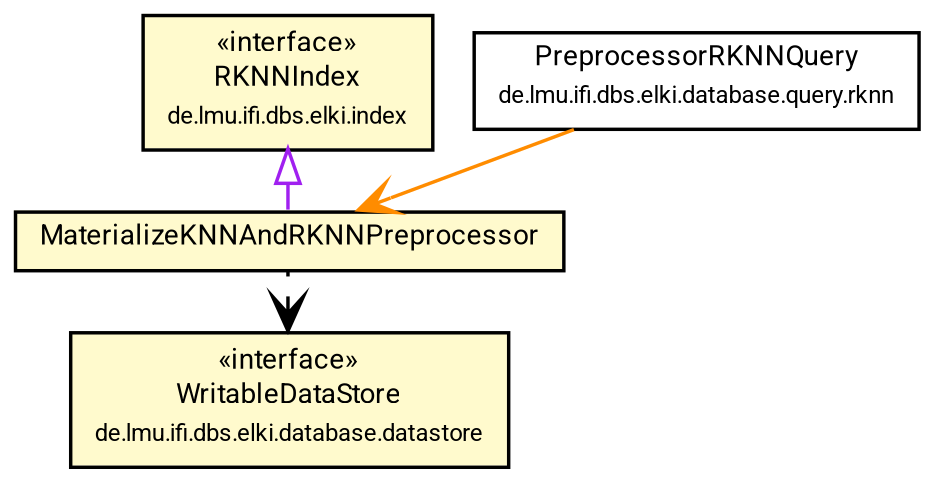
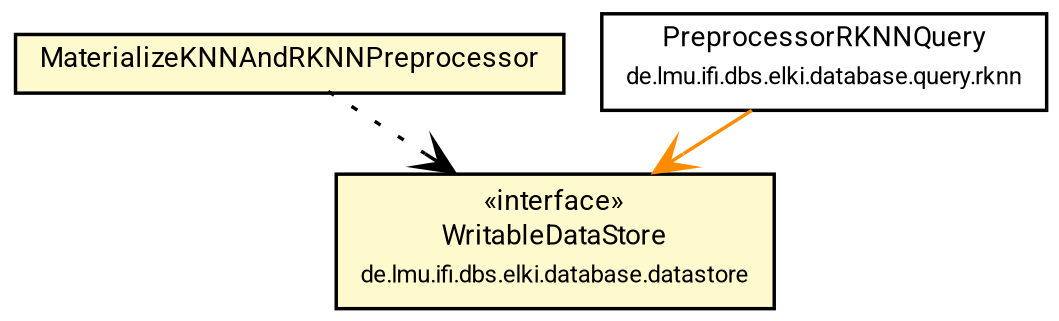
(288, 81) -> none
(482, 164) -> (718, 132)
